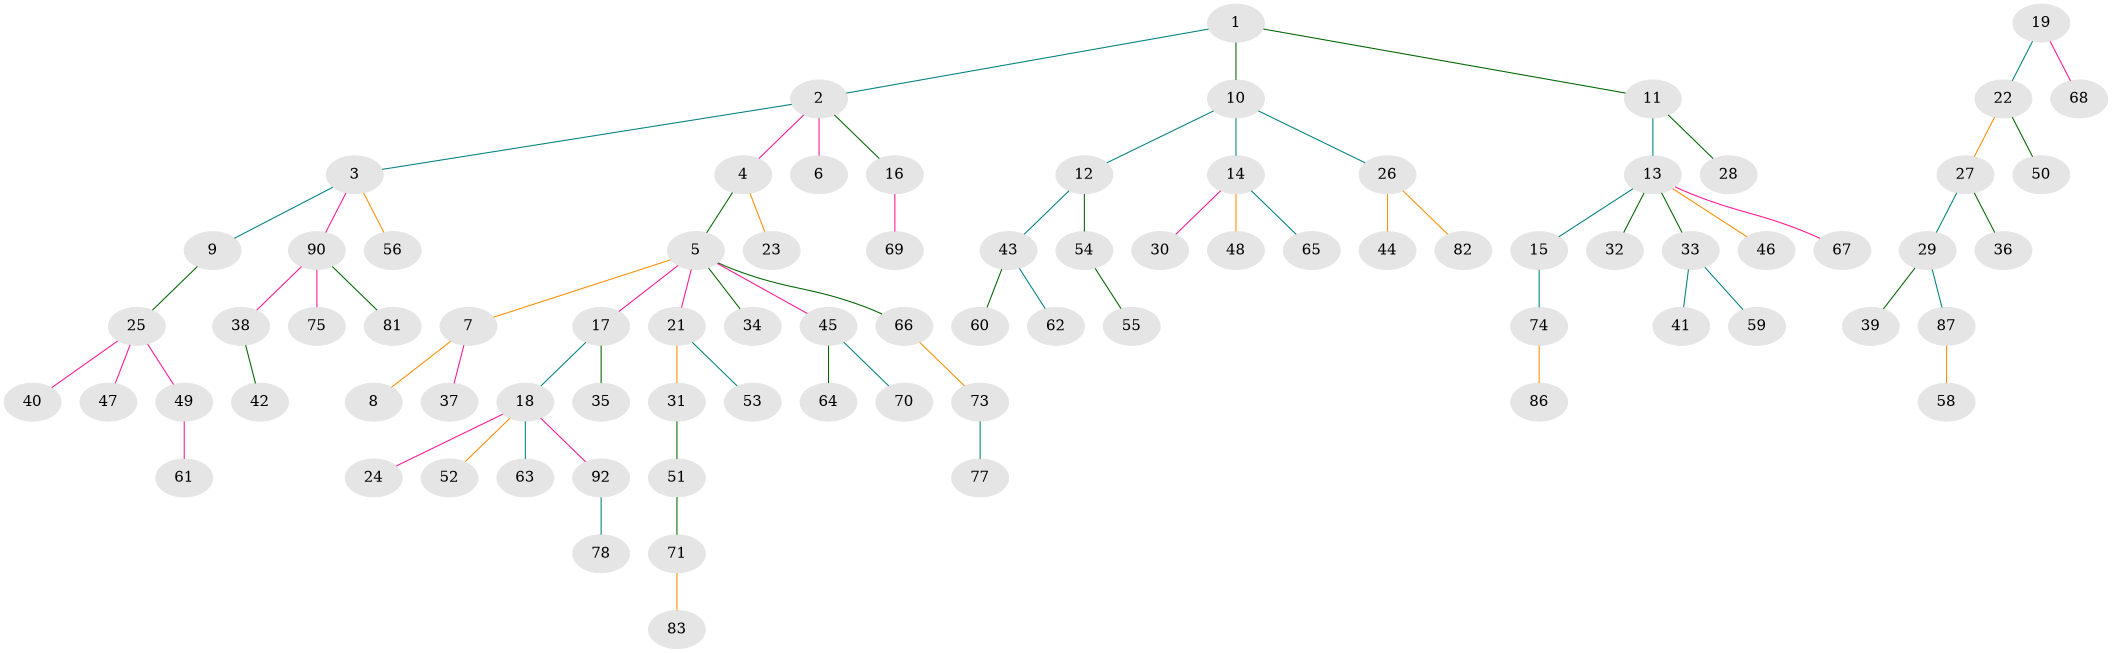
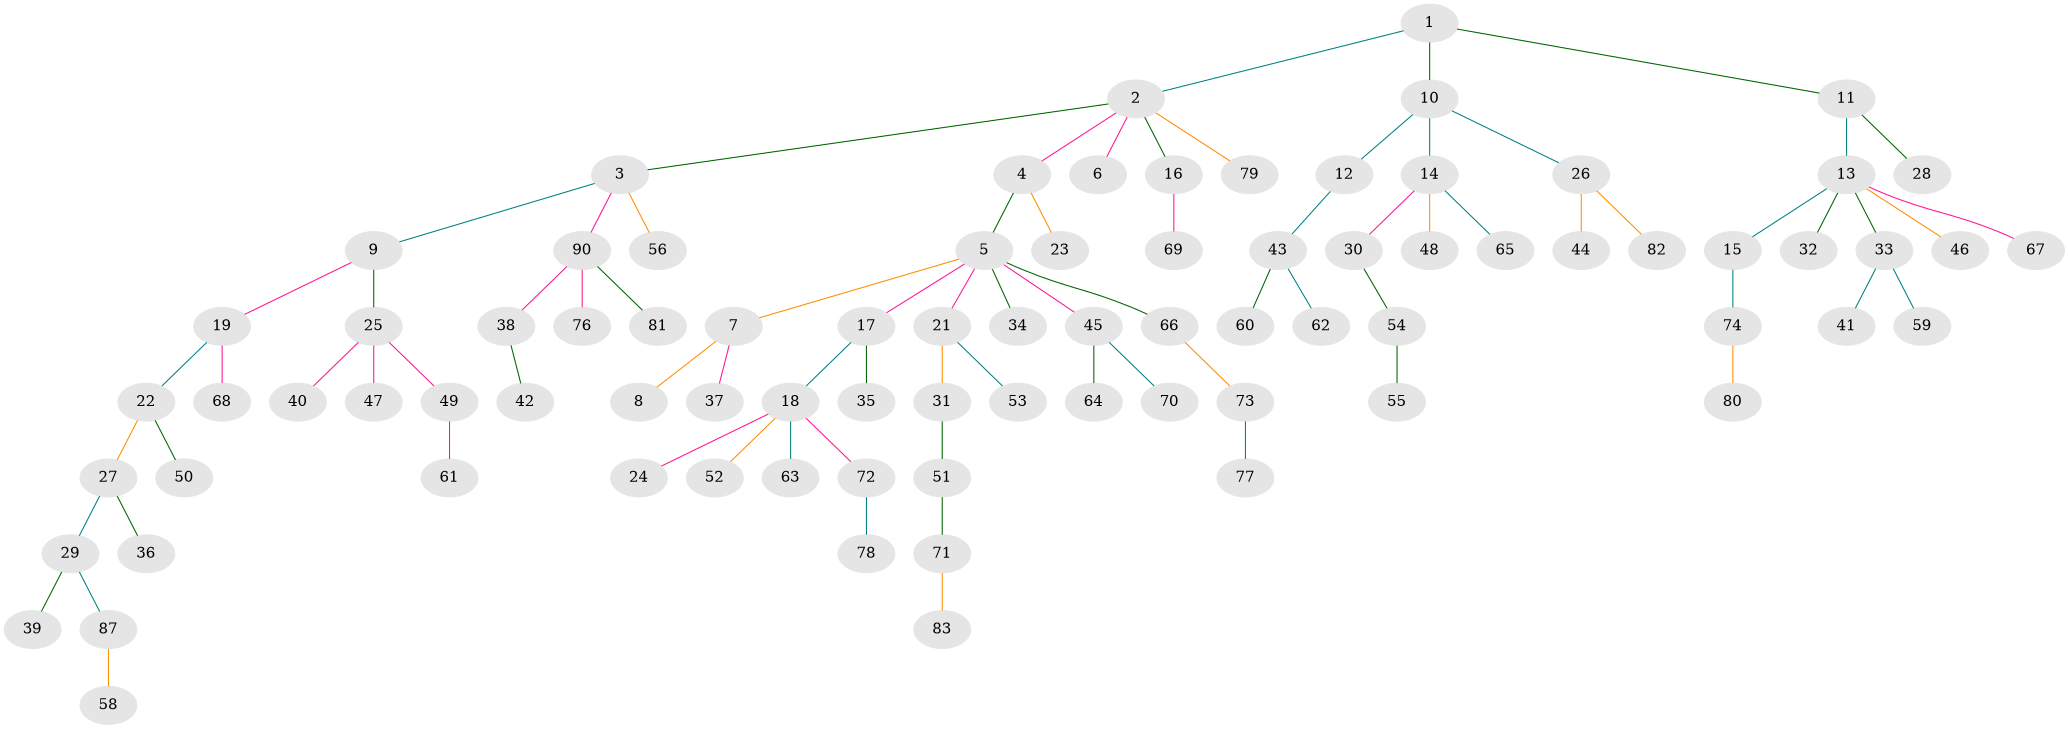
(587, 137) -> (878, 137)
none -> (1250, 175)
(1084, 213) -> (1375, 289)
none -> (298, 288)
(317, 326) -> (582, 326)
(1539, 402) -> (1733, 402)
(601, 478) -> (866, 478)
